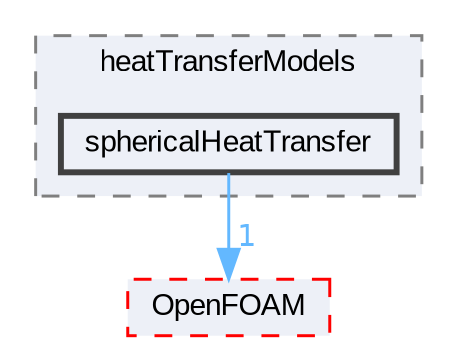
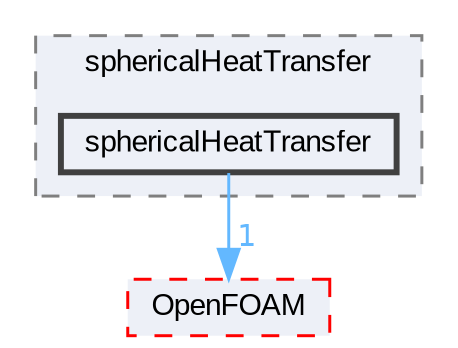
(229, 64) -> (229, 64)
